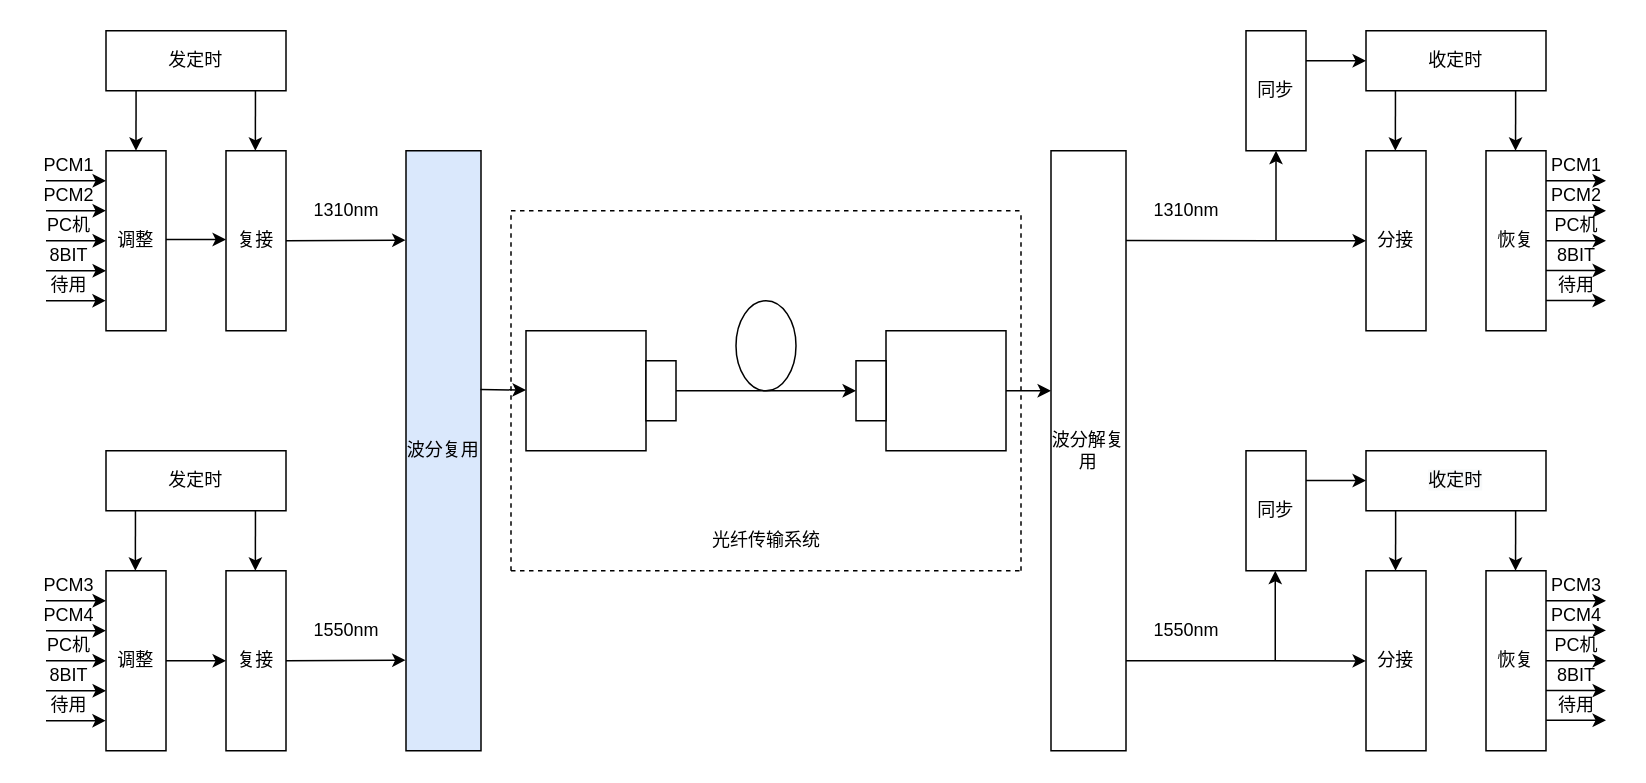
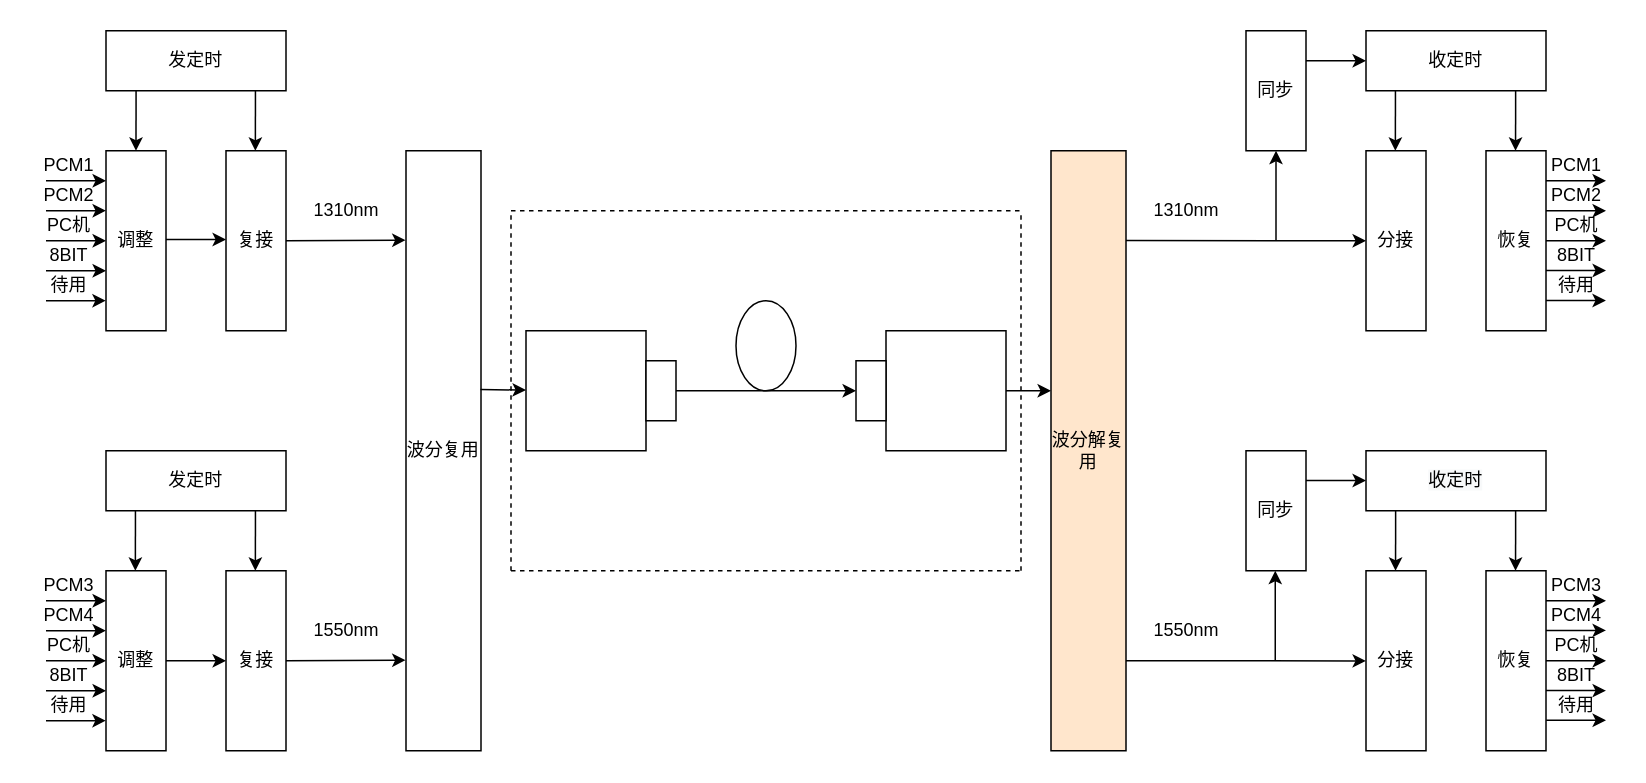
(443, 451) -> (443, 451)
(1088, 451) -> (1088, 451)
(766, 541) -> none
